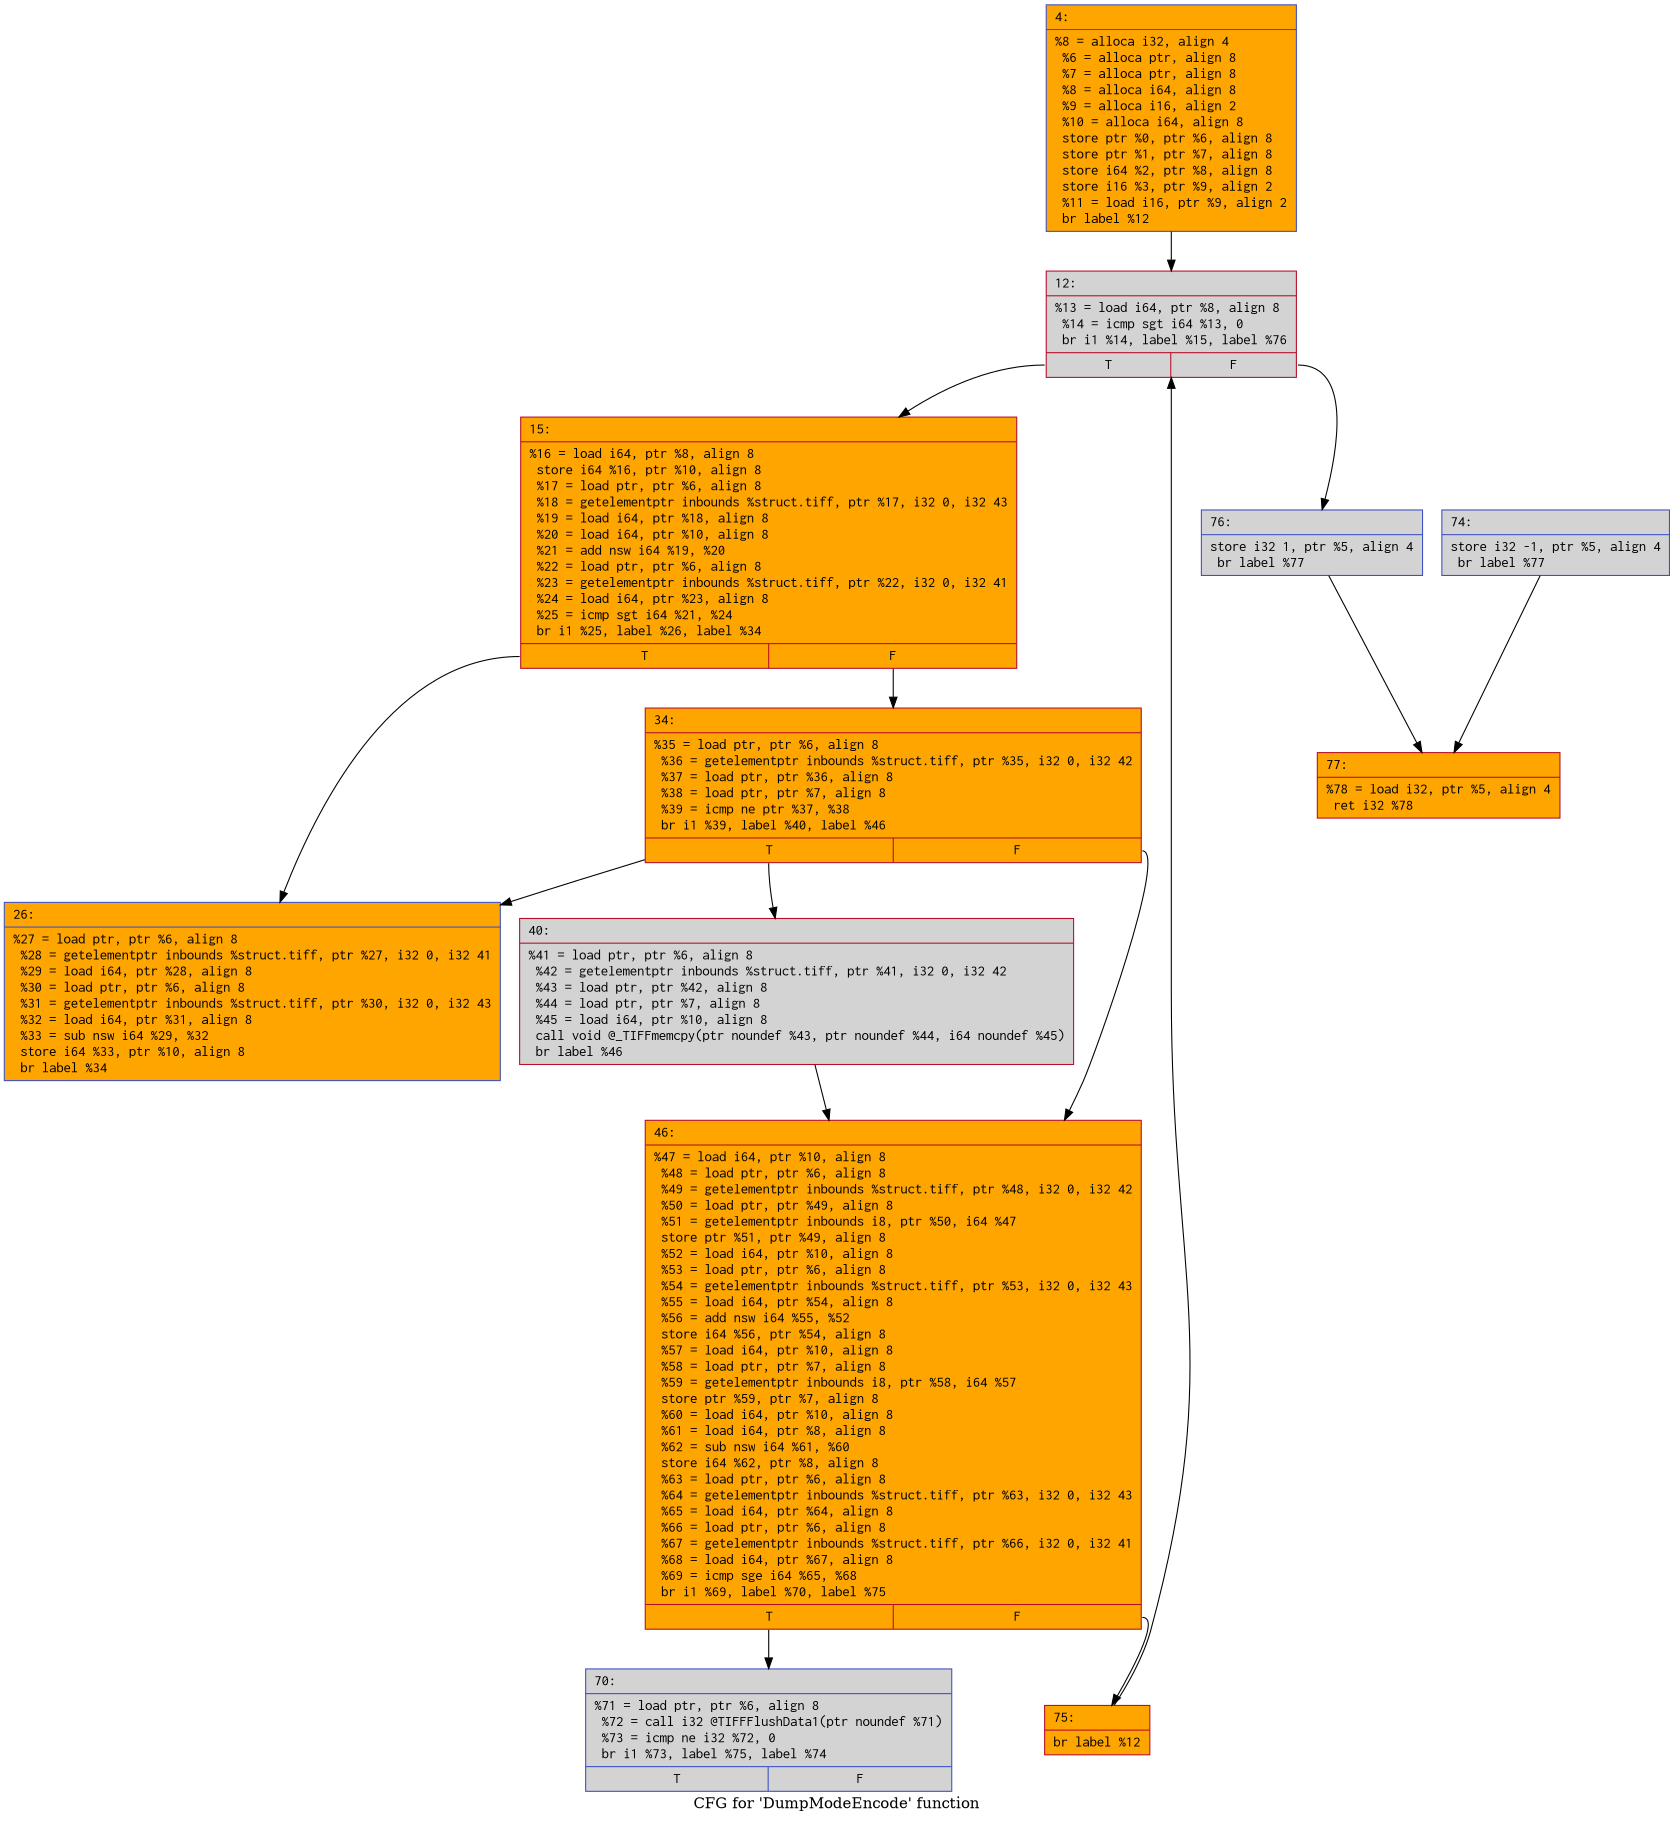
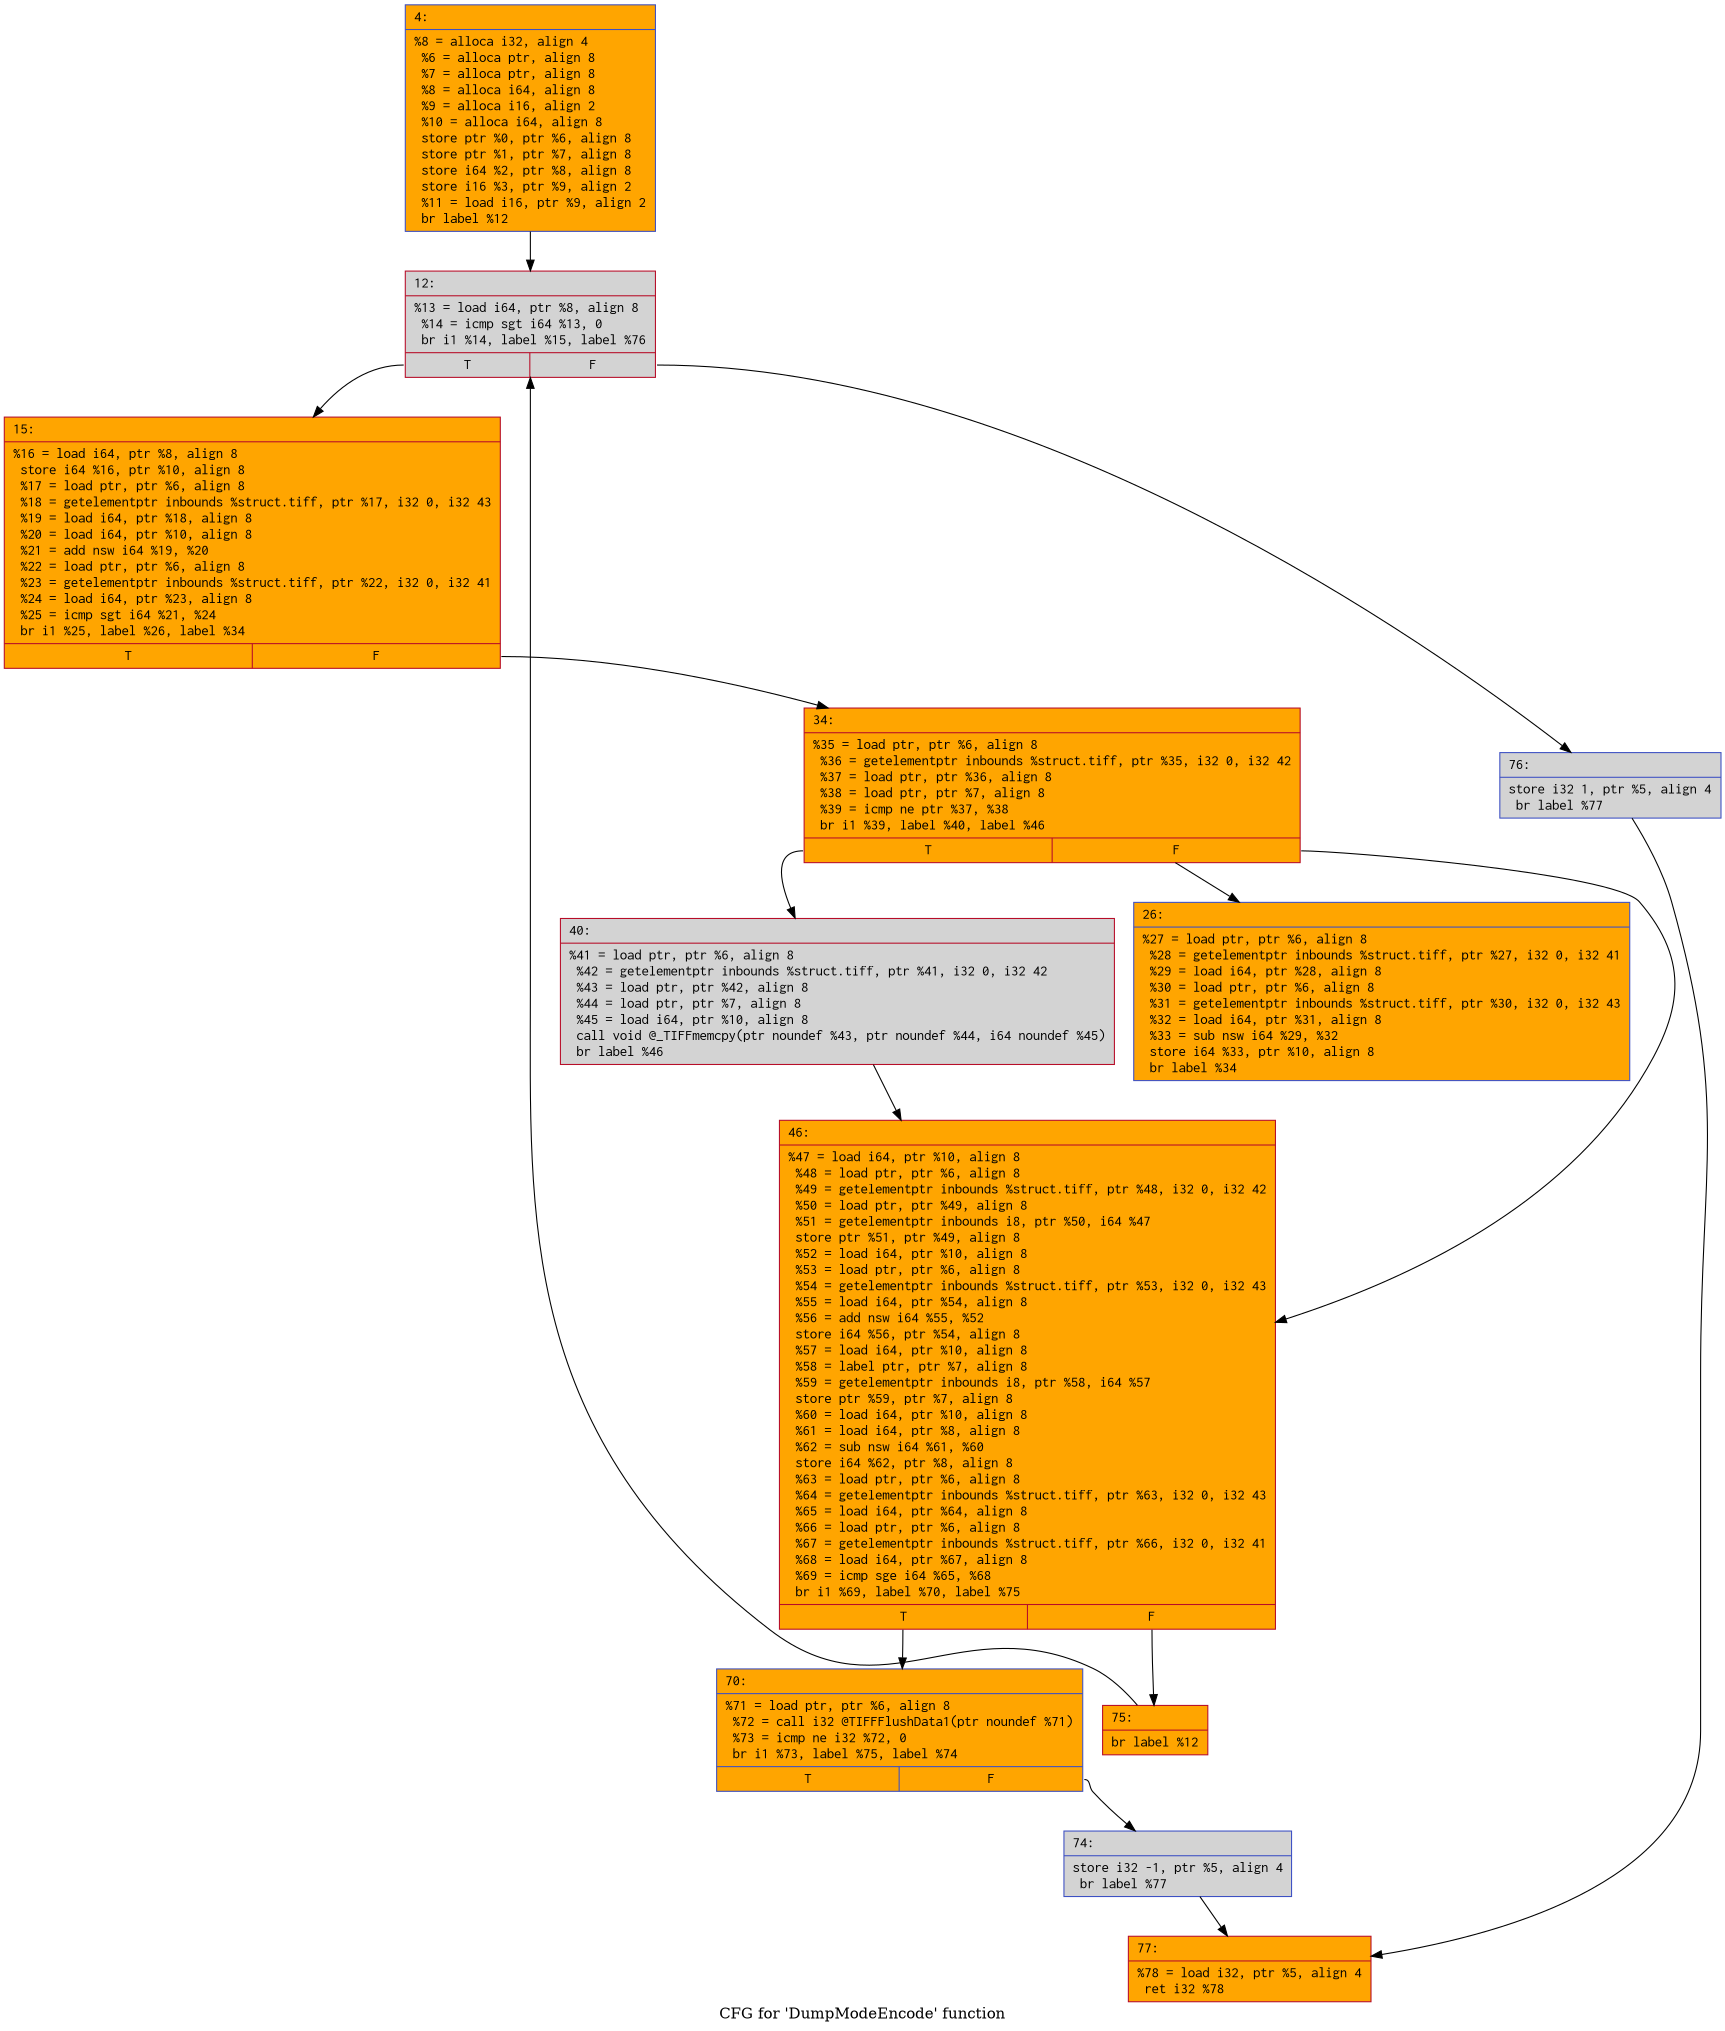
(370, 738) -> none
(770, 1366) -> (908, 1366)
(769, 1730) -> (900, 1730)
none -> (1104, 1803)
